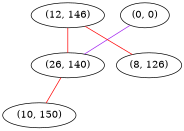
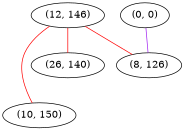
(112, 37) -> (147, 40)
(54, 90) -> (22, 60)
